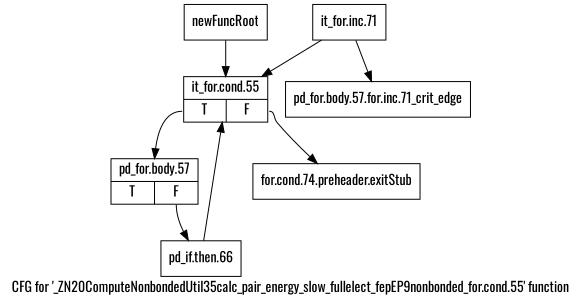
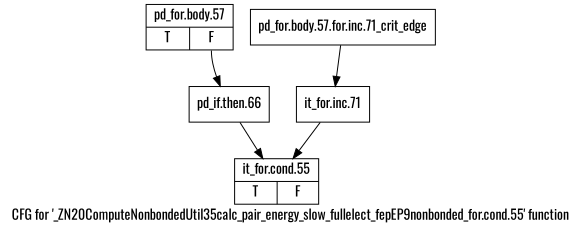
(226, 22) -> none
(362, 56) -> (339, 61)
(162, 125) -> none
(336, 181) -> none
